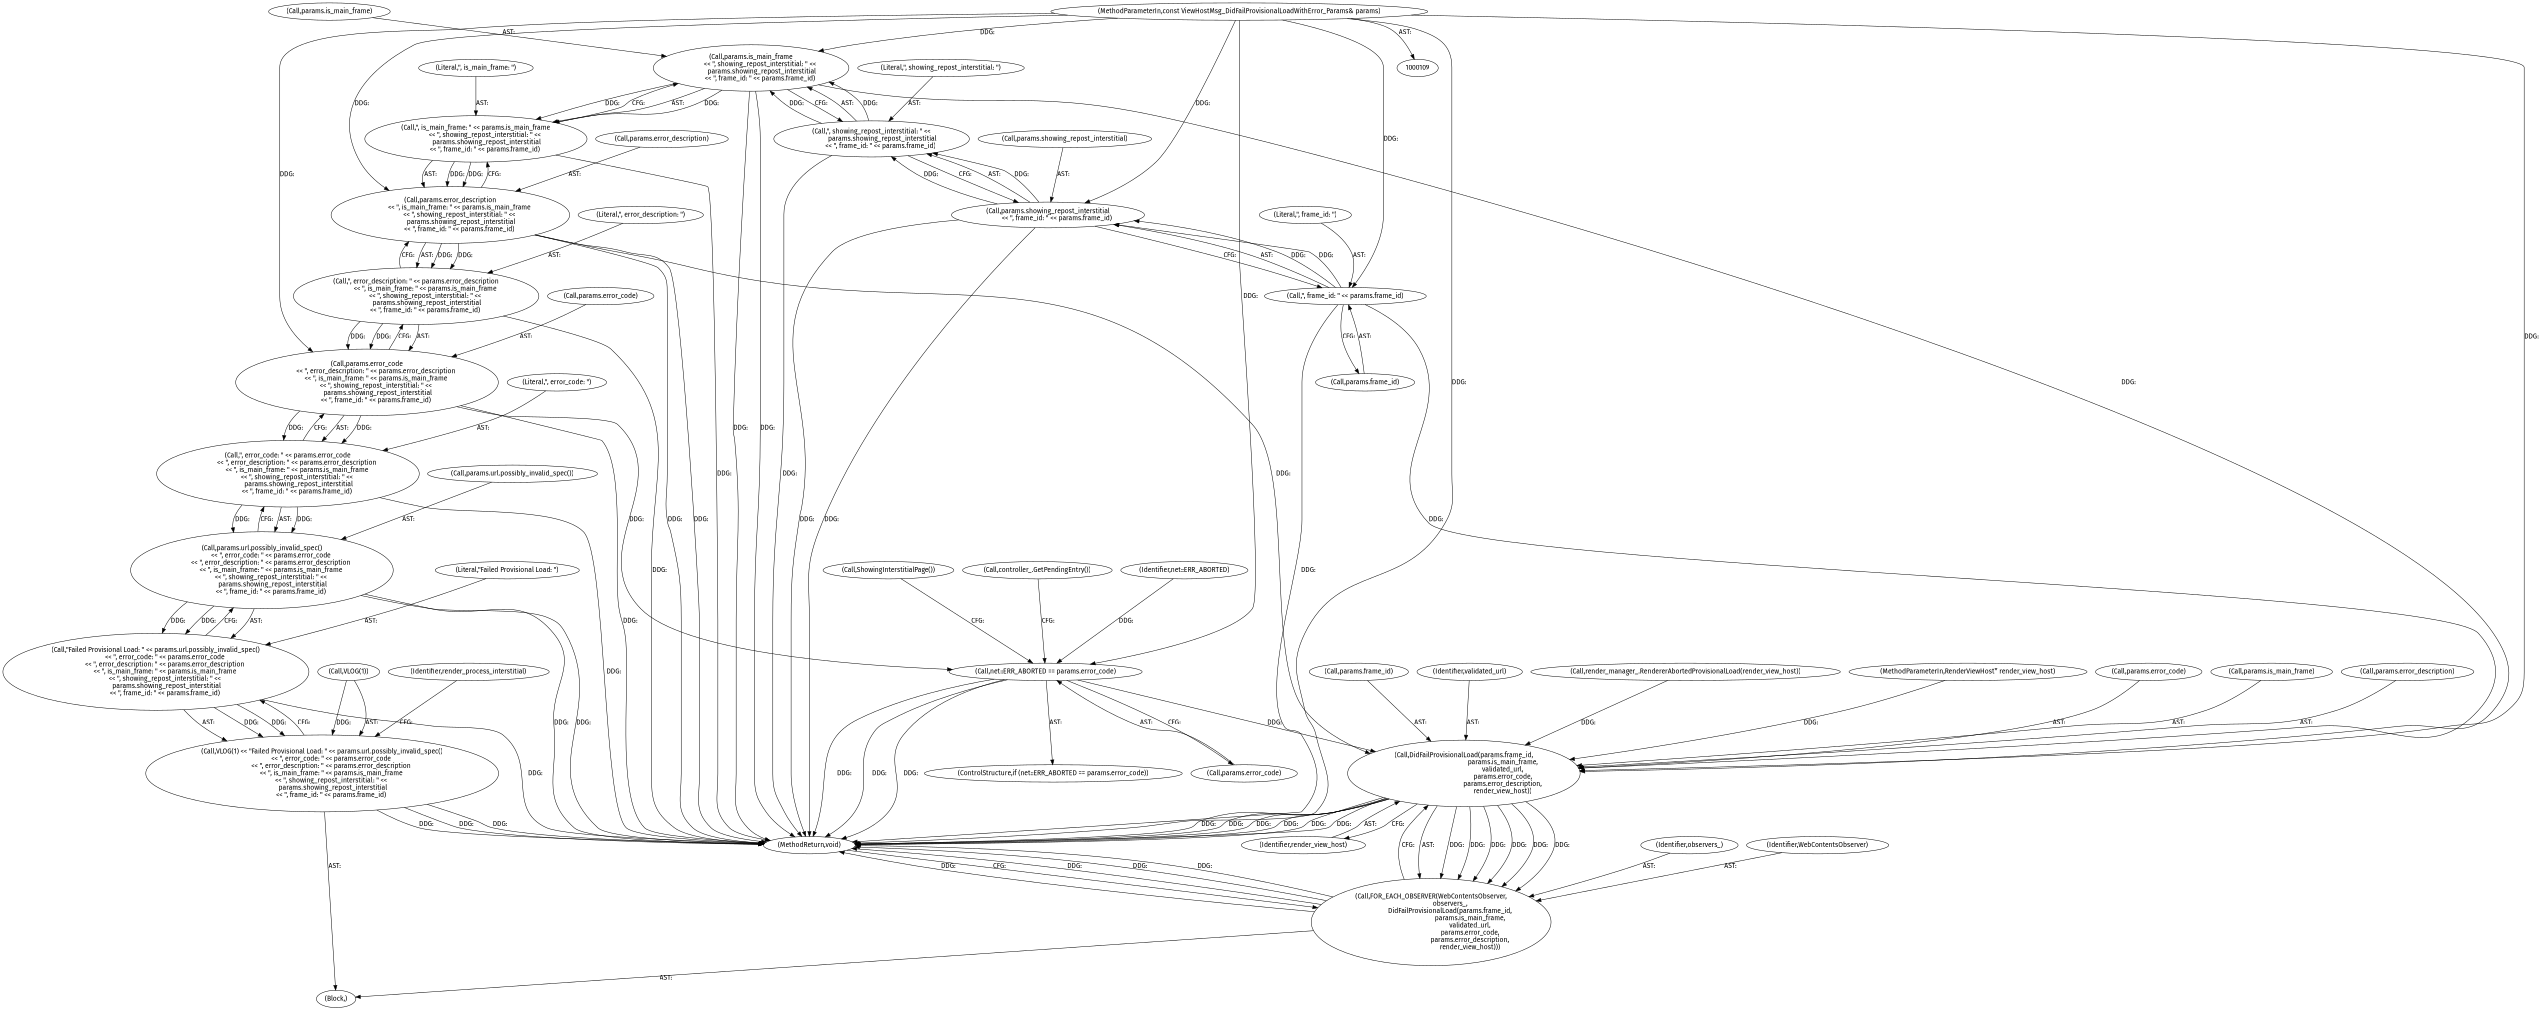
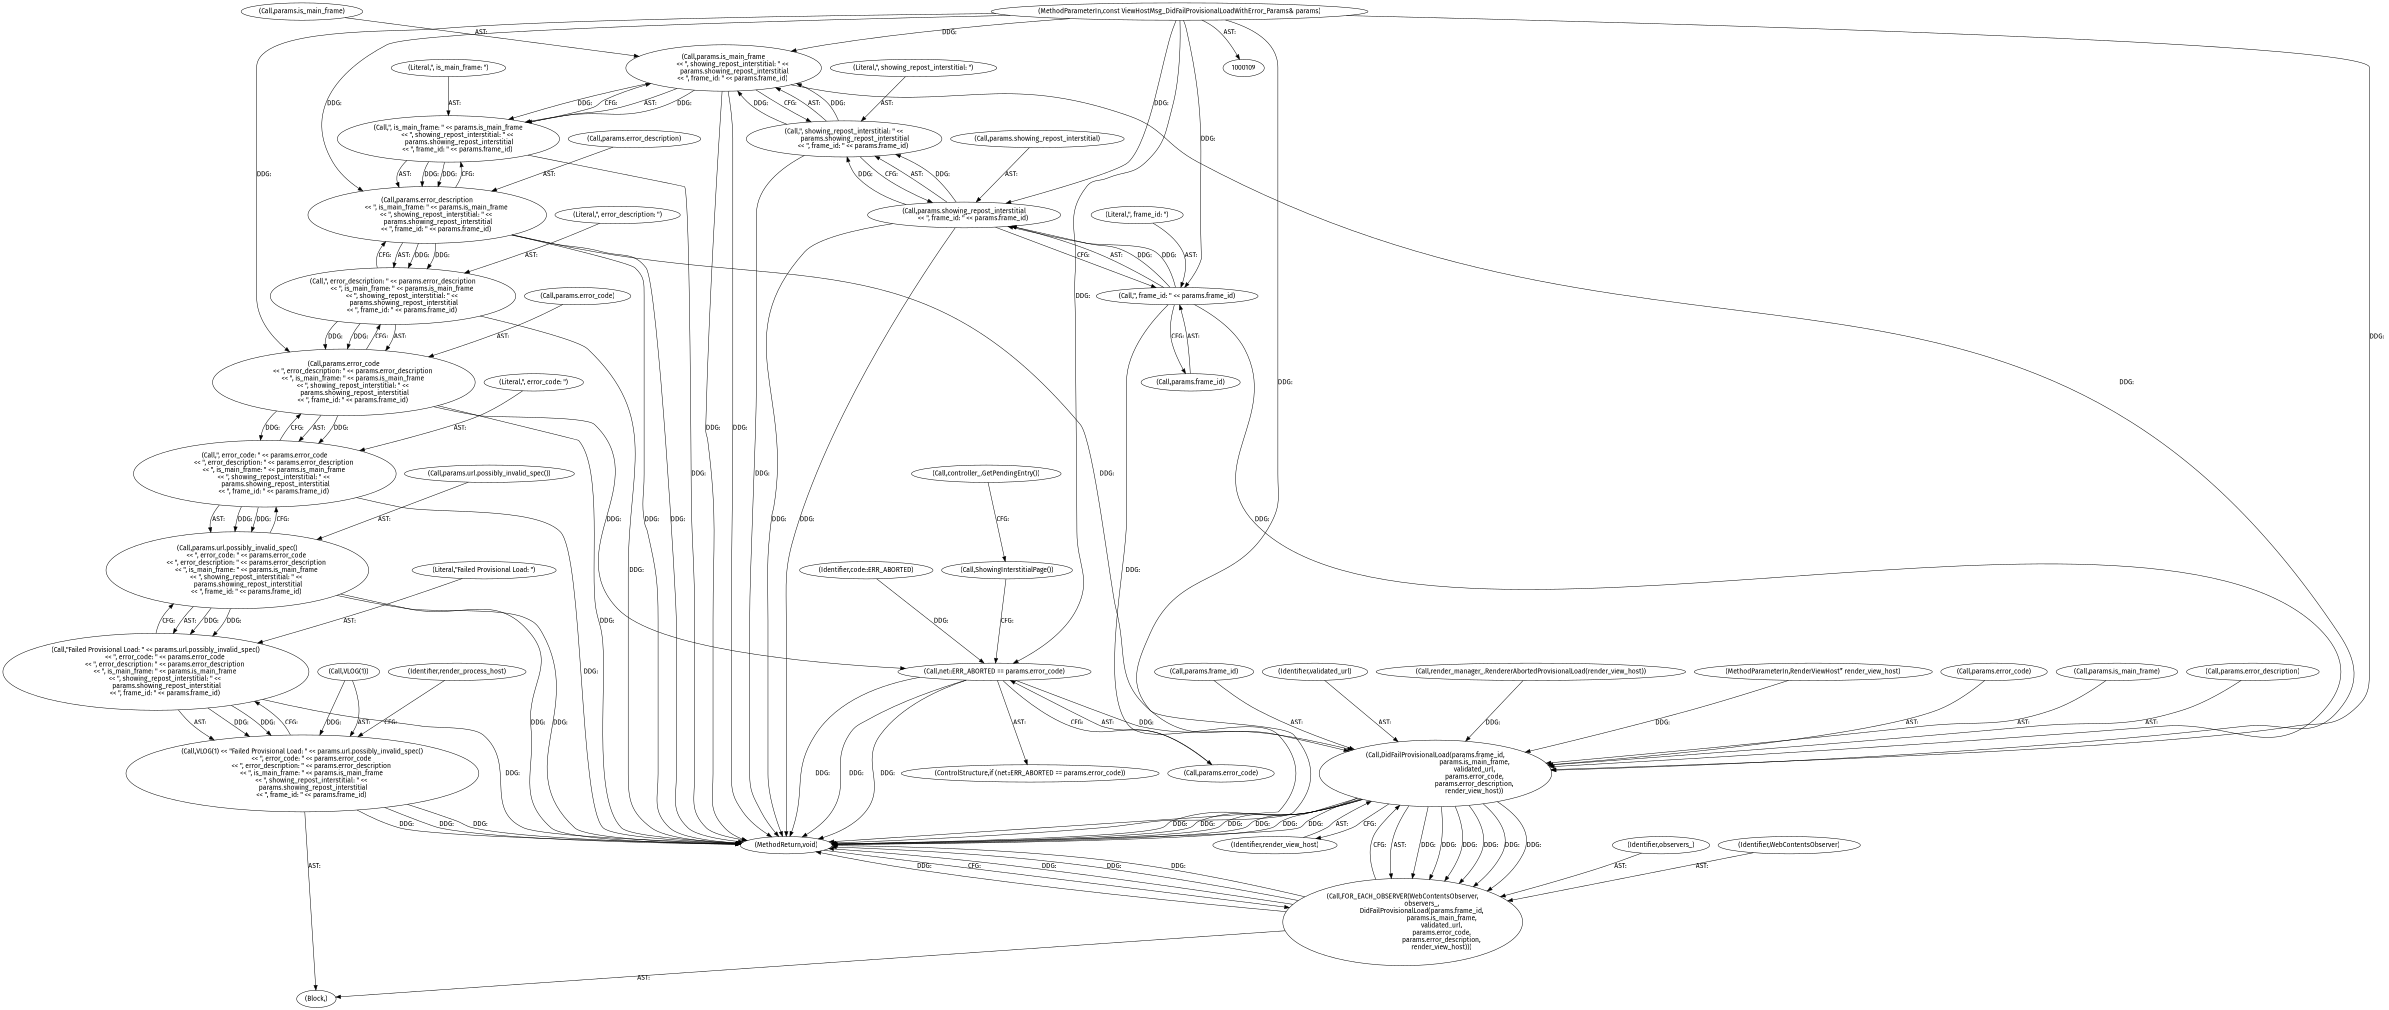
(1184, 570) -> (866, 570)
(1041, 619) -> (996, 520)
(469, 672) -> (457, 672)
